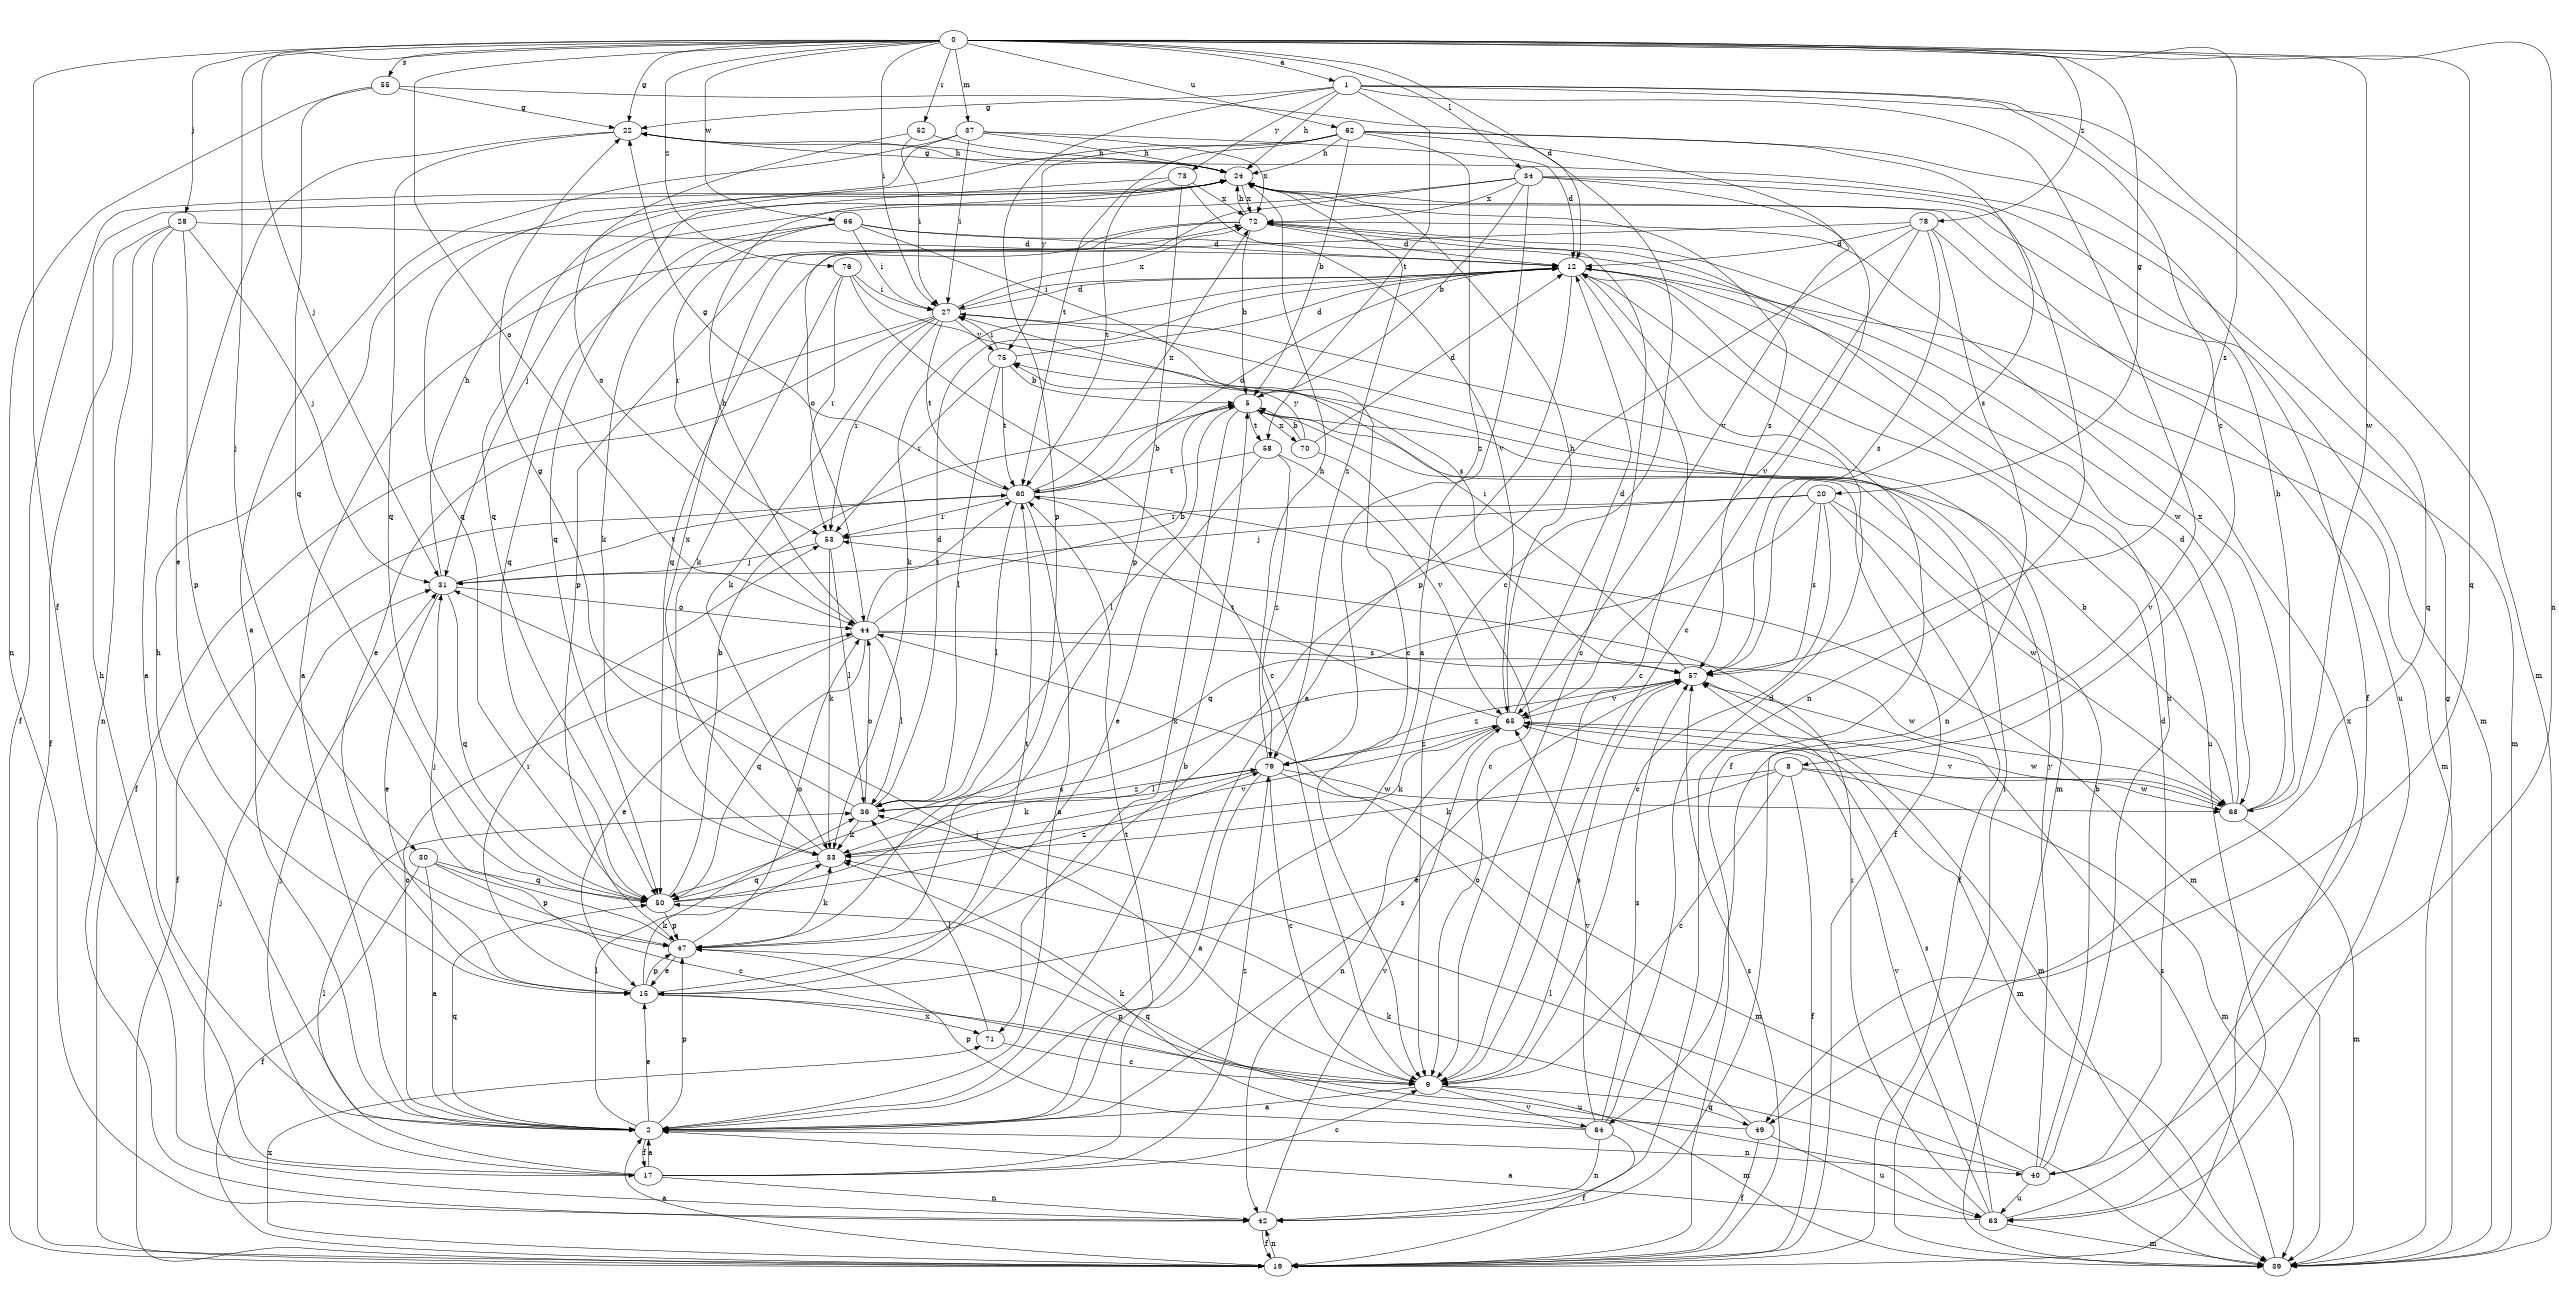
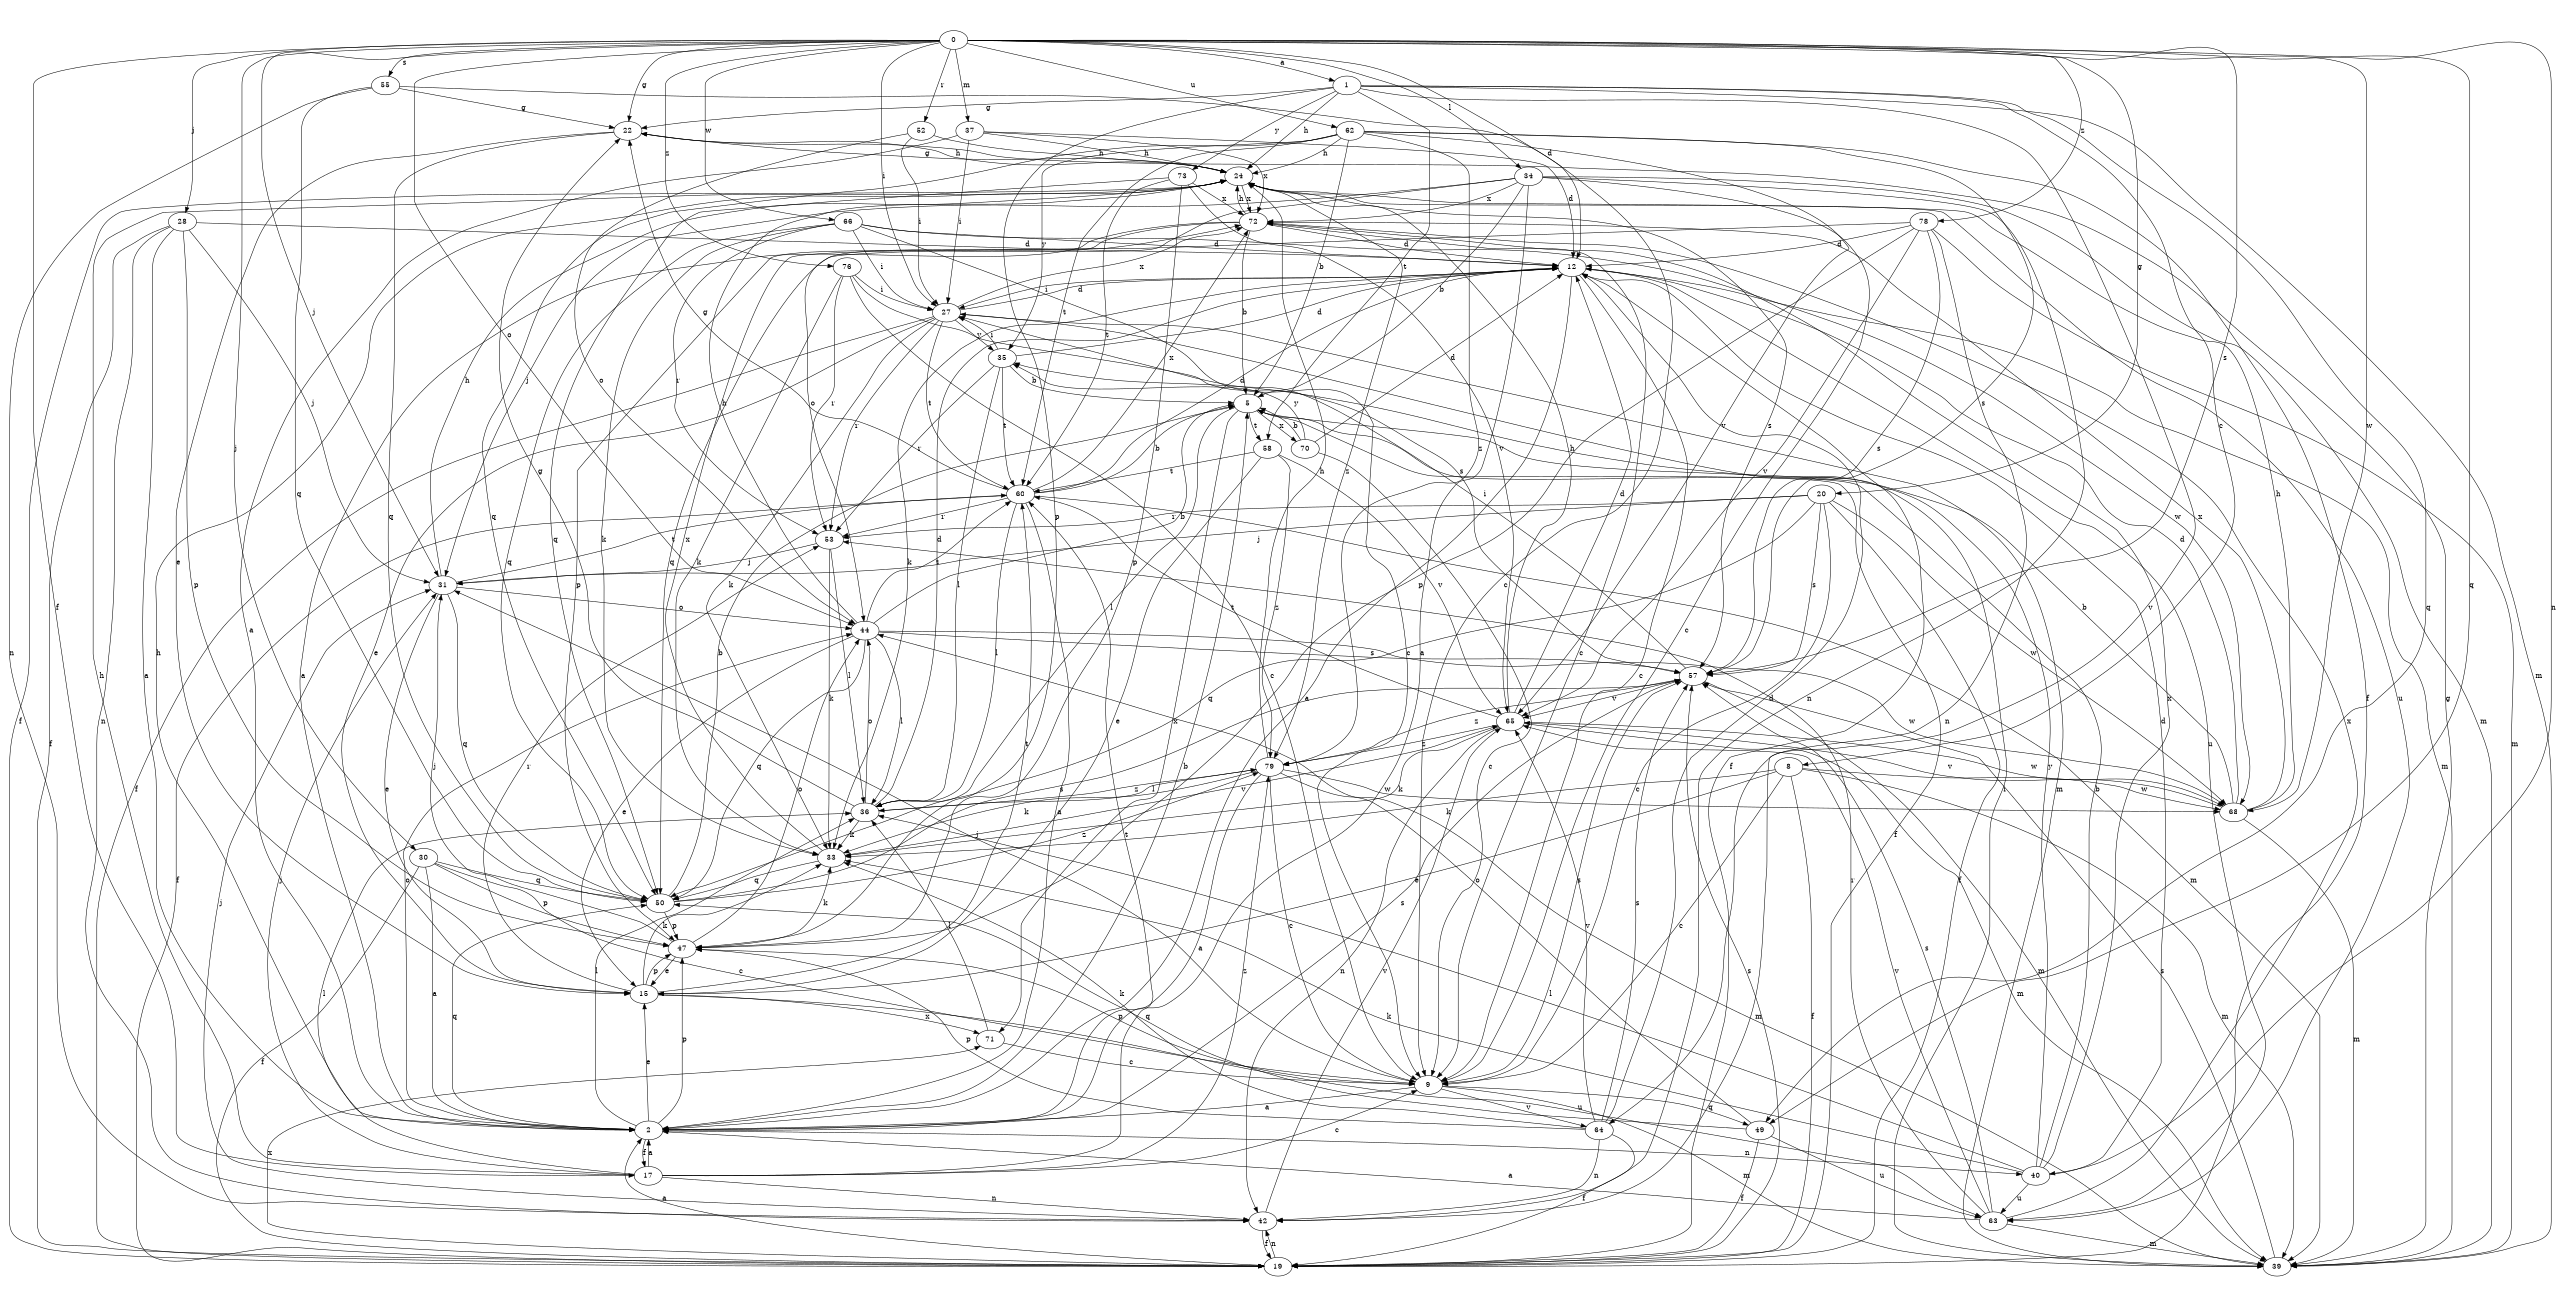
(426, 349) -> none
(1002, 358) -> (1002, 358)
